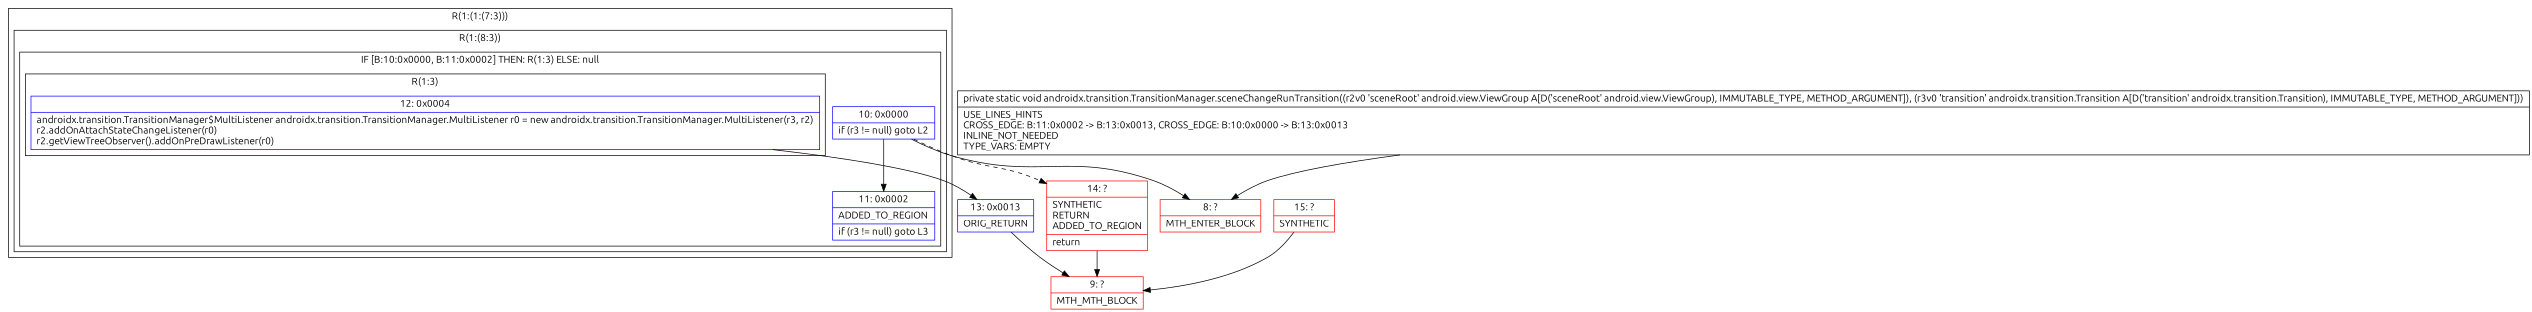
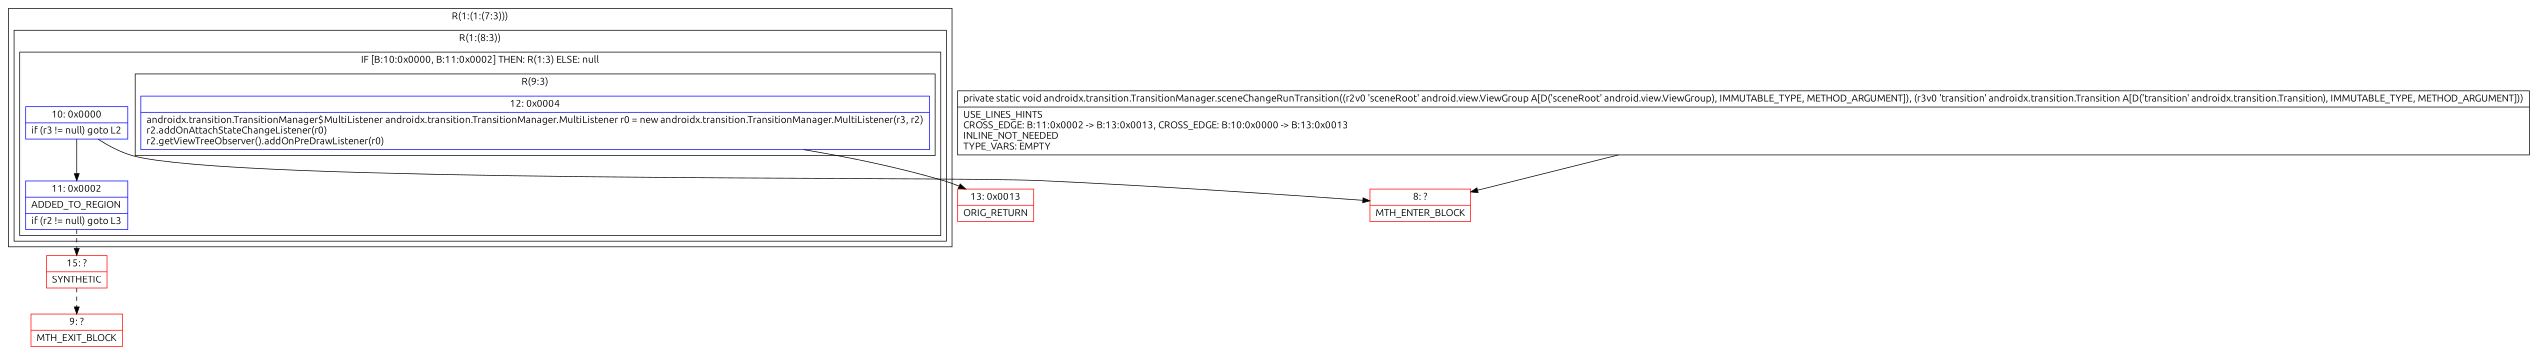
(425, 82) -> (535, 82)
(996, 216) -> (996, 205)
(1097, 216) -> none
(884, 232) -> (77, 221)
none -> (77, 239)
(1036, 254) -> none
(1228, 274) -> (77, 297)
(1097, 301) -> (77, 338)
